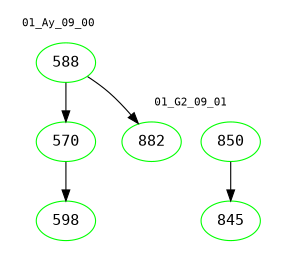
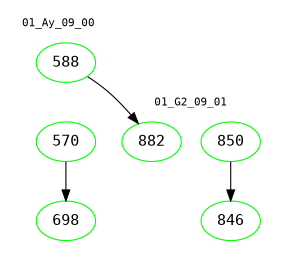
(66, 97) -> none
(66, 221) -> (66, 221)
(231, 221) -> (231, 221)
